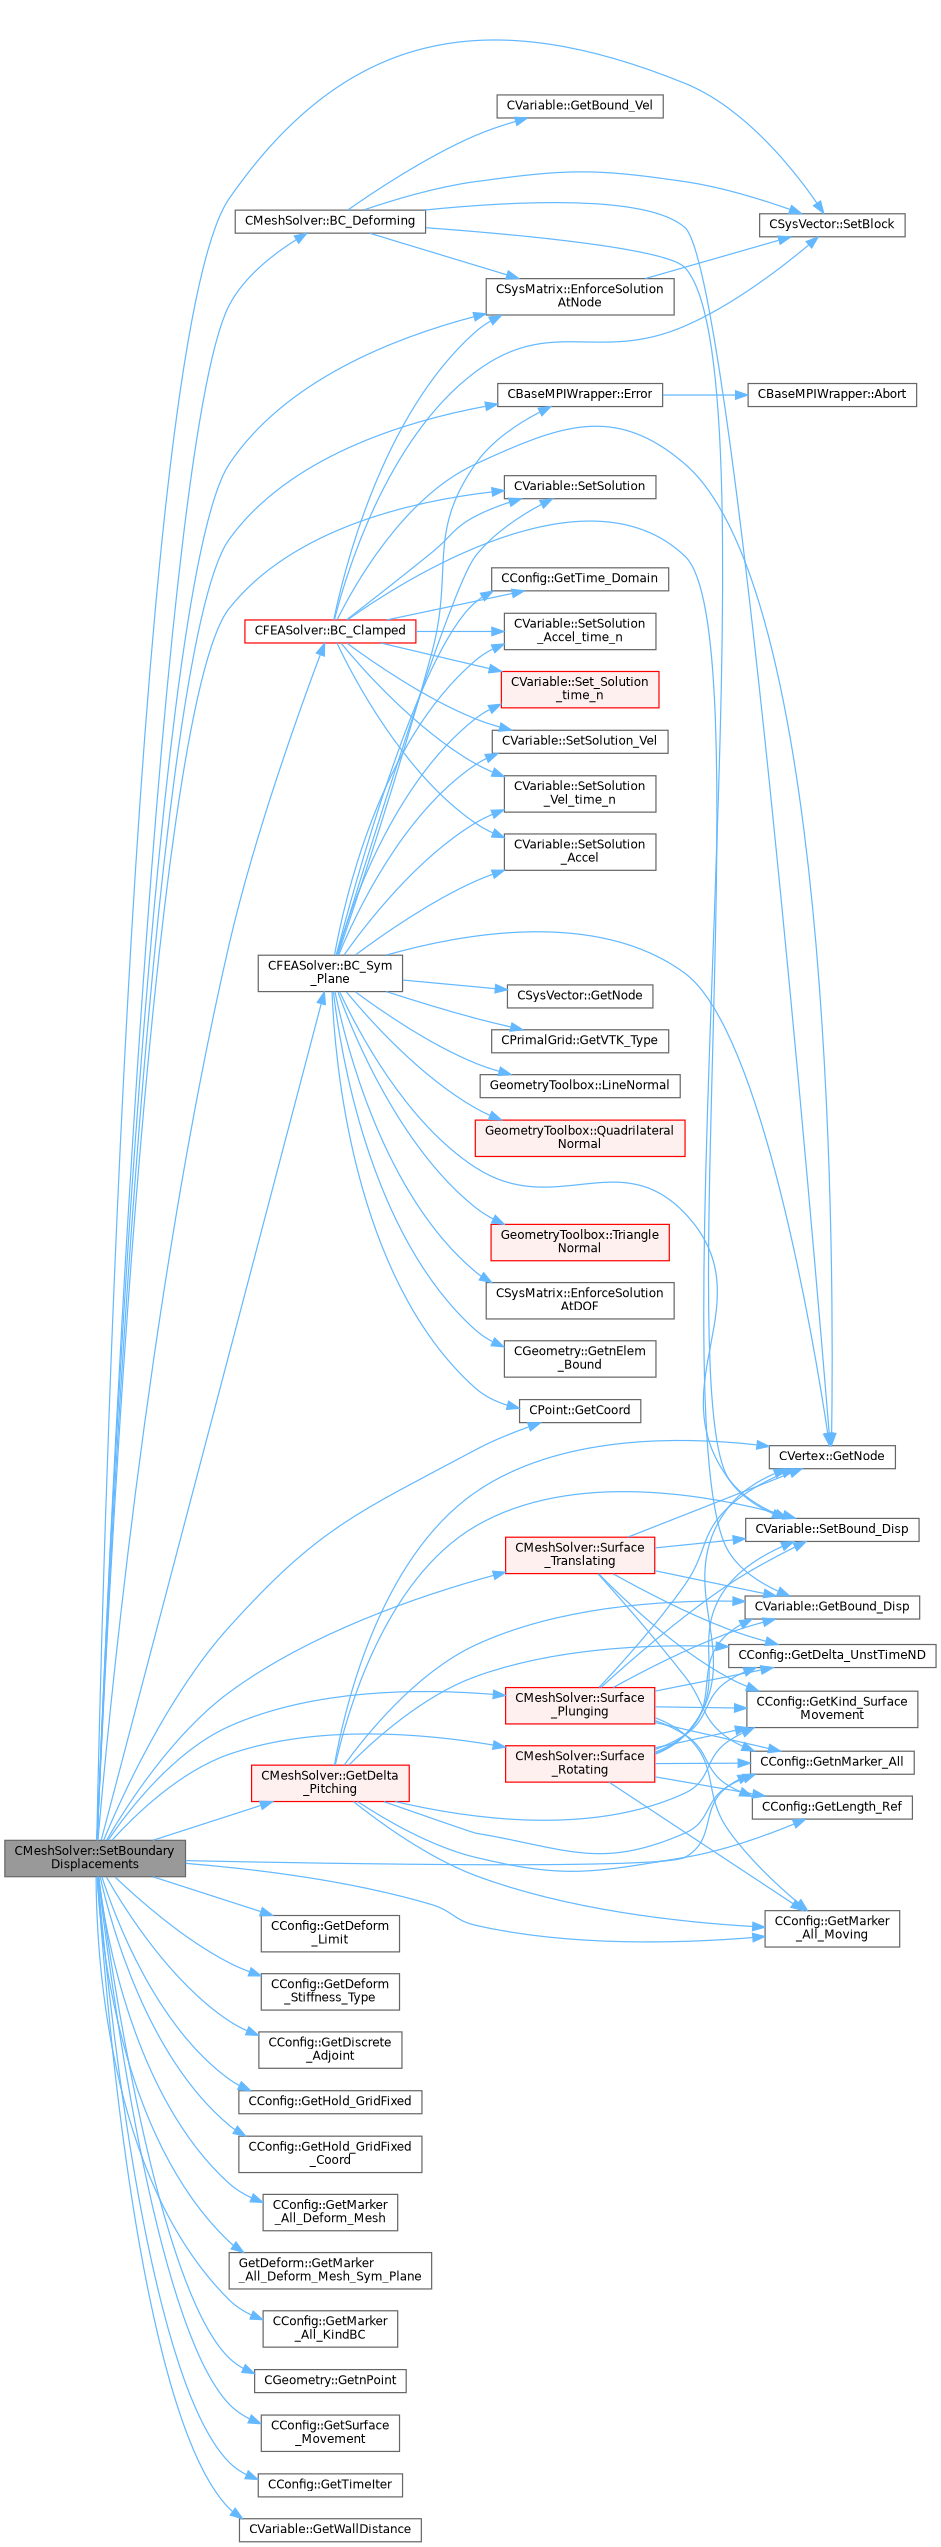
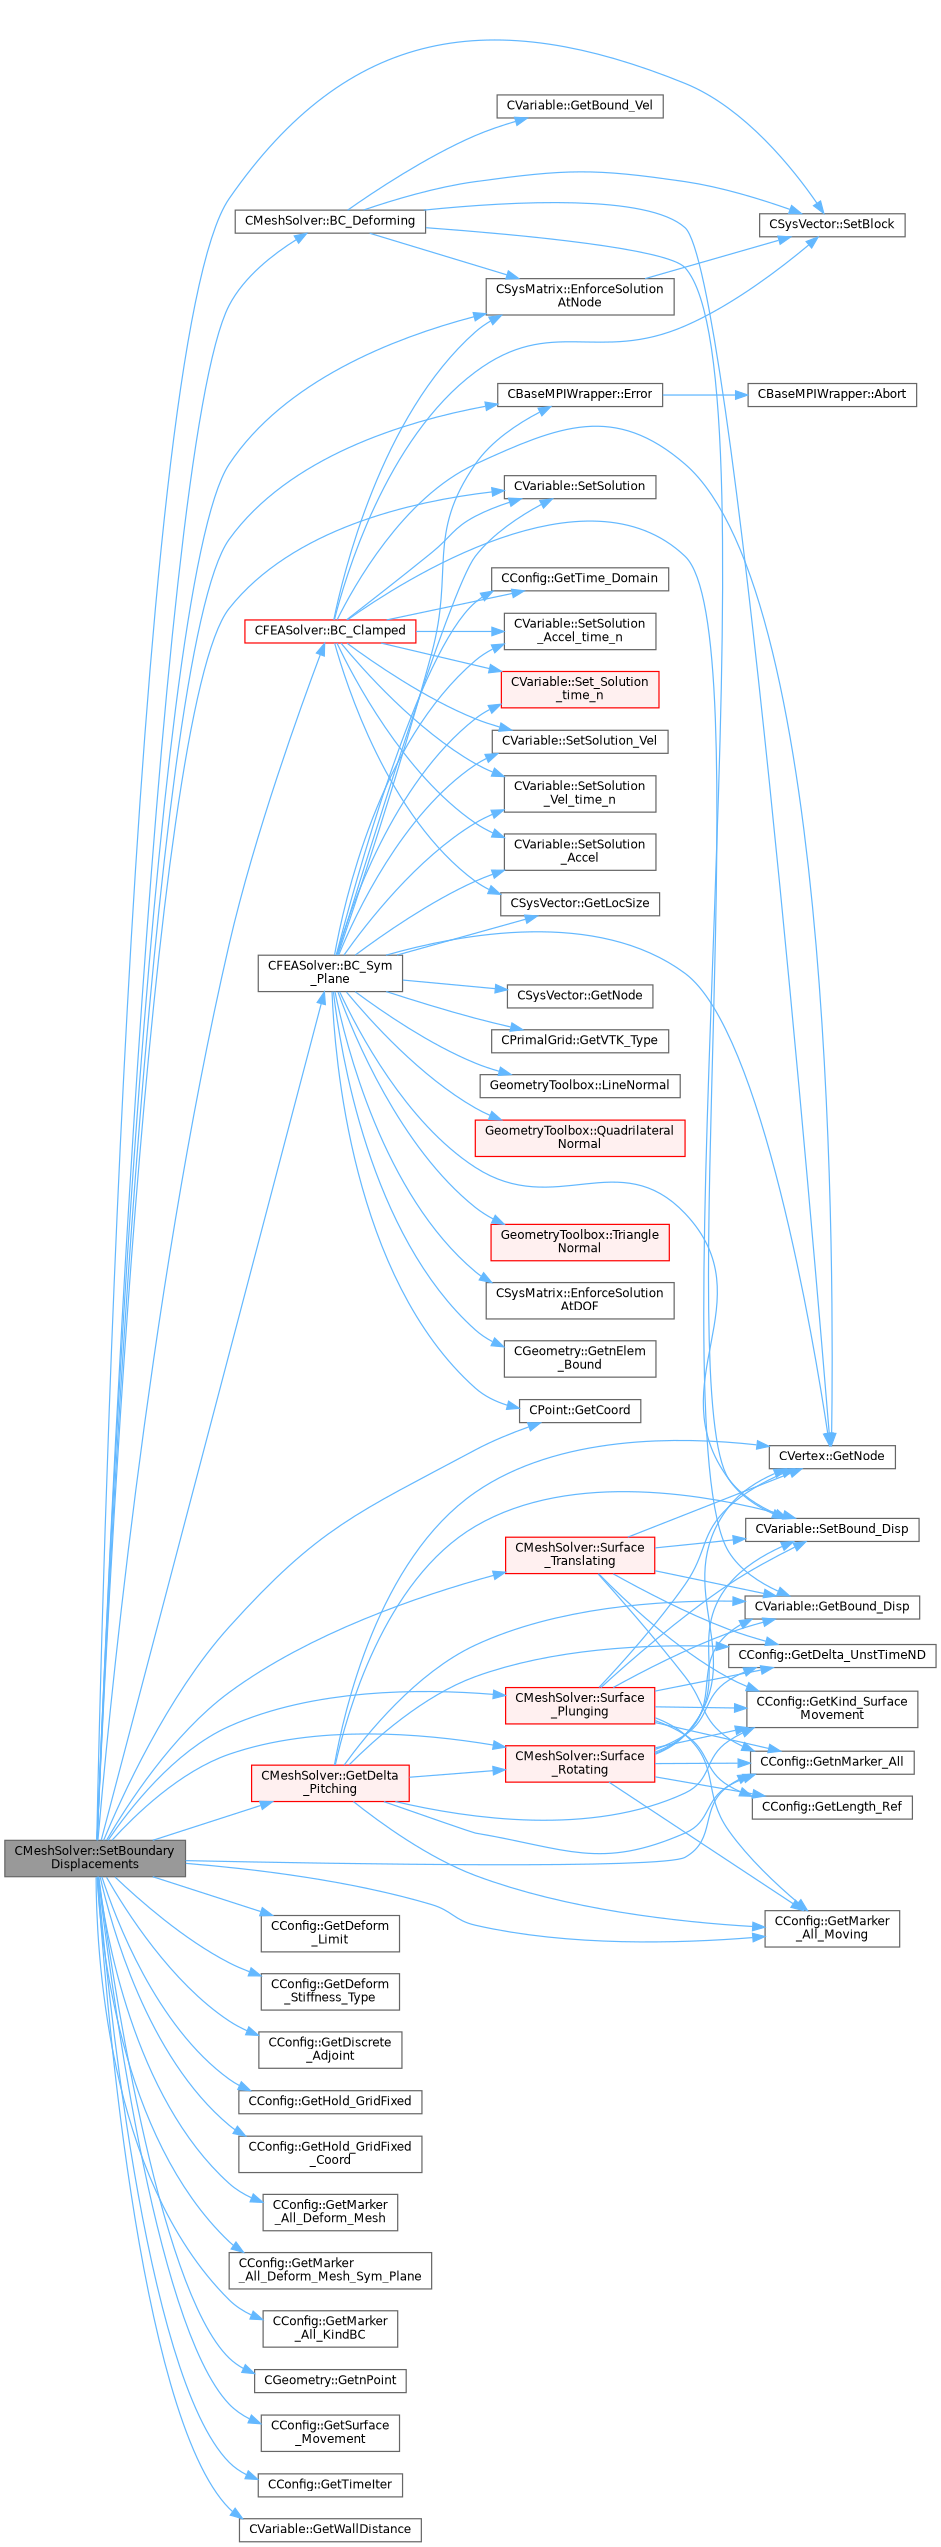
none -> (580, 904)
(470, 1856) -> (451, 1774)
(330, 2271) -> (330, 2271)
